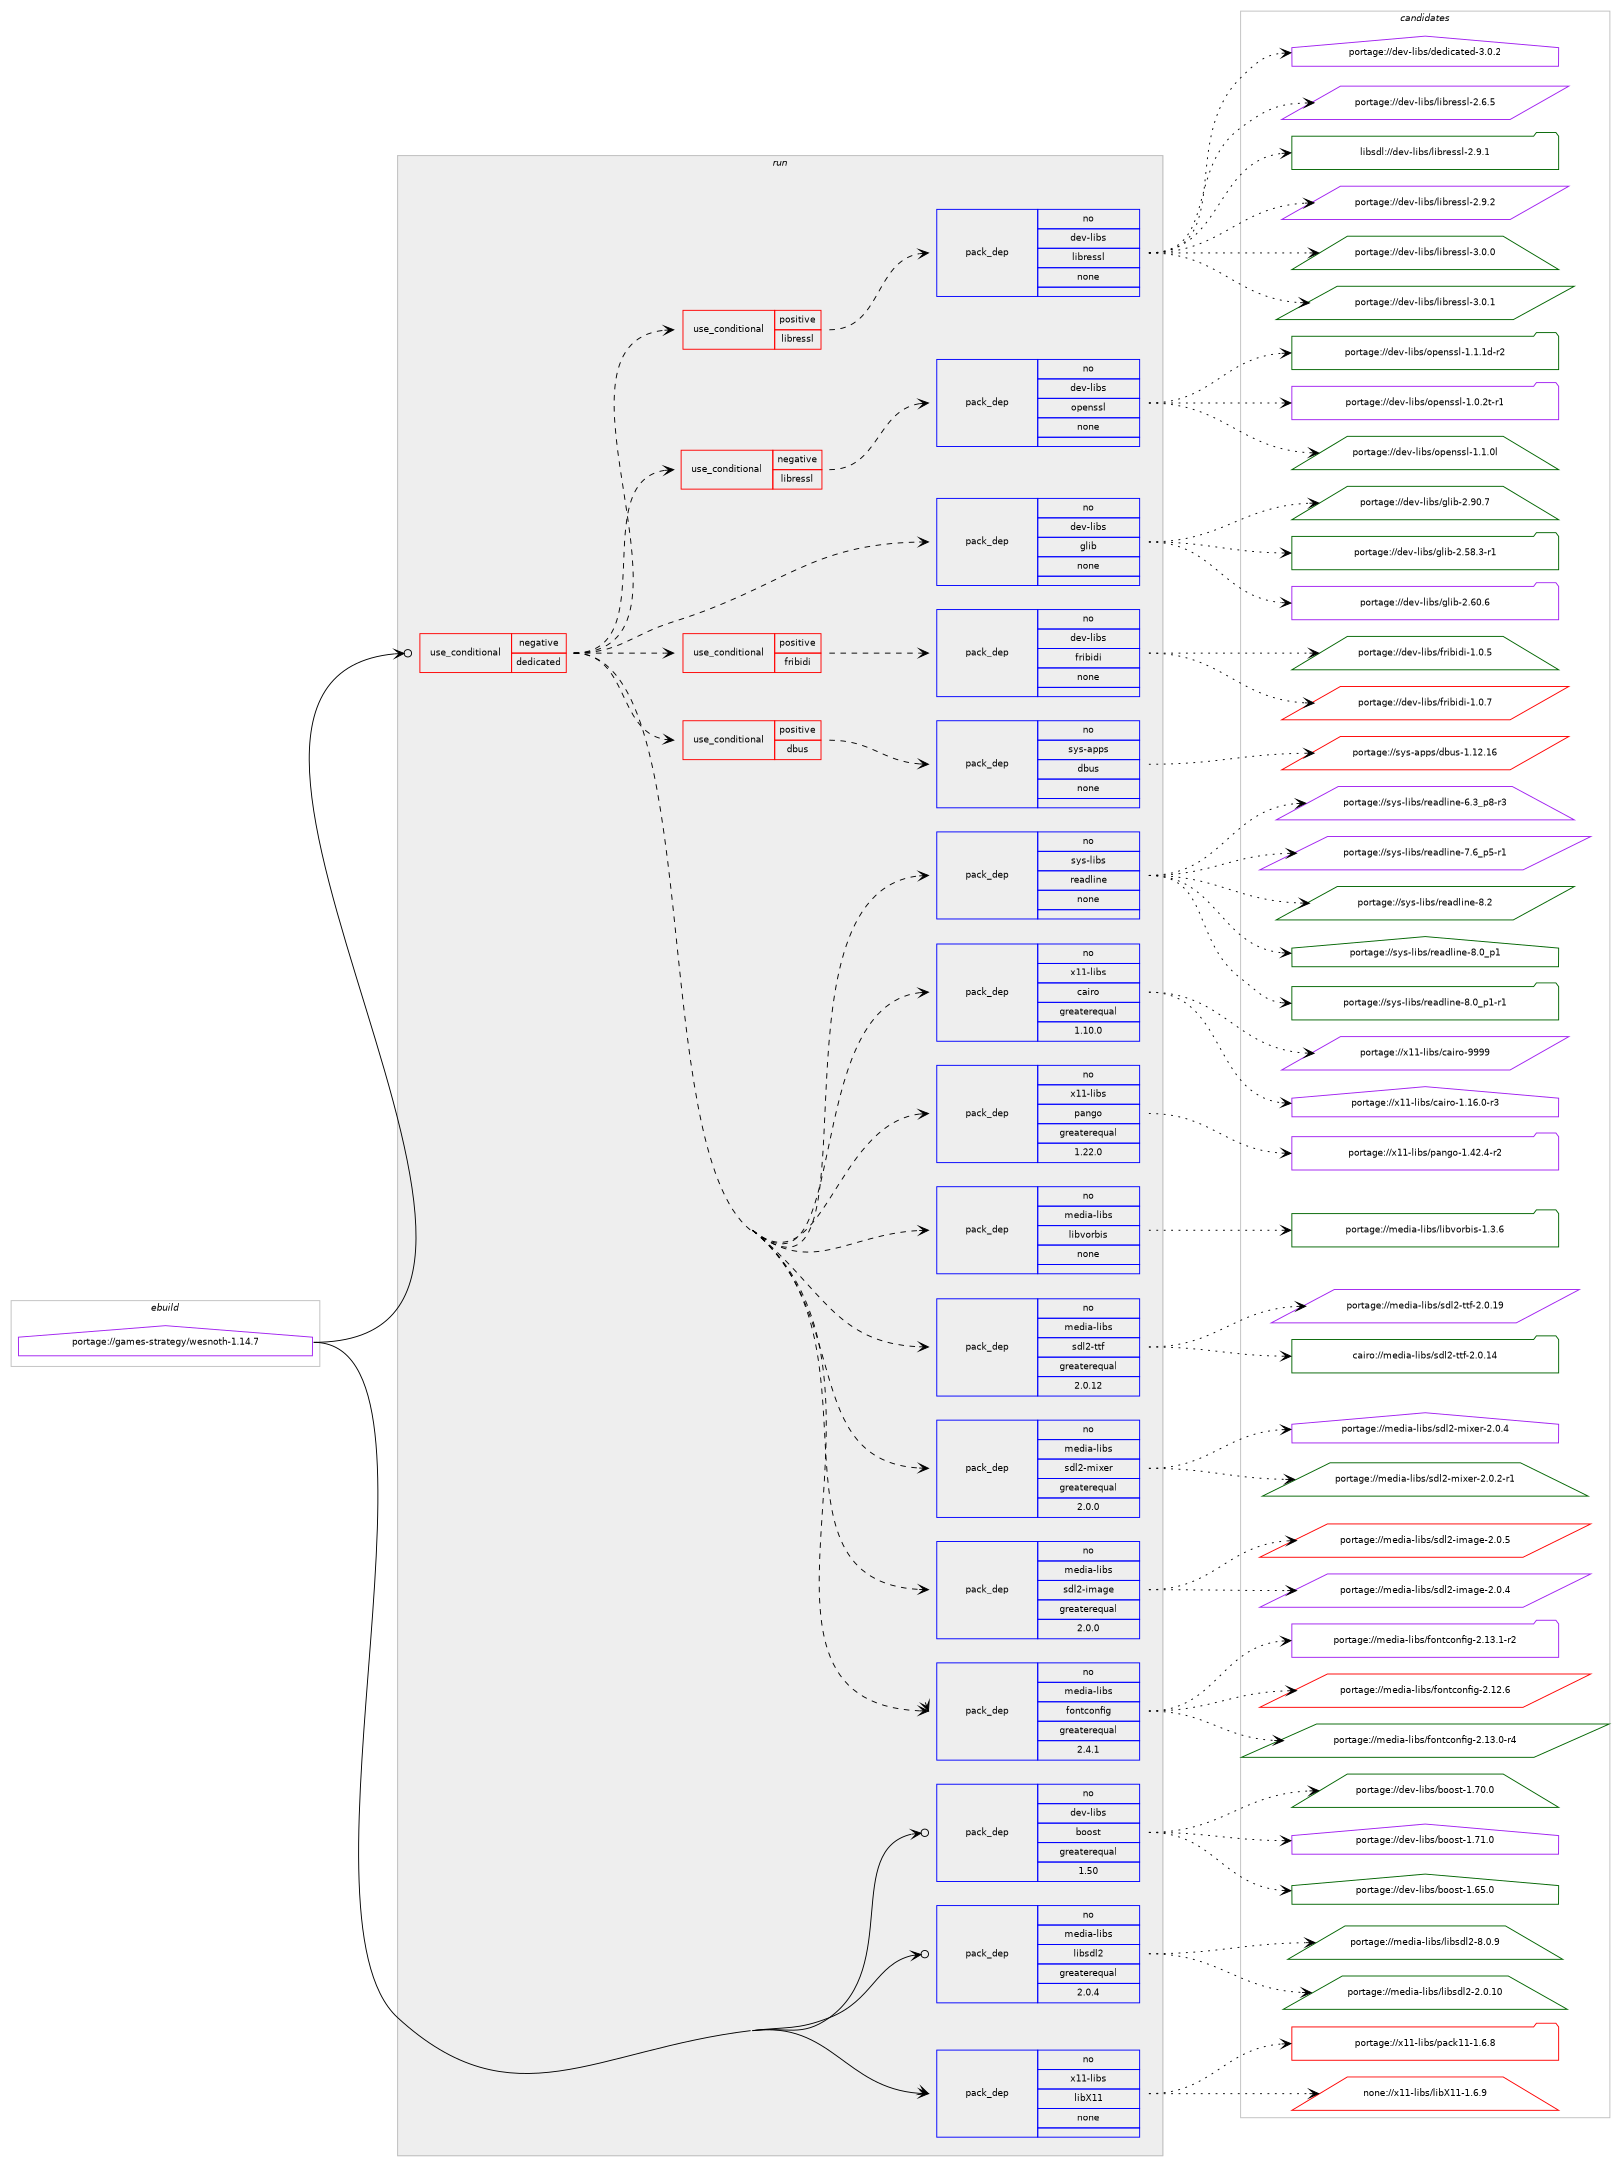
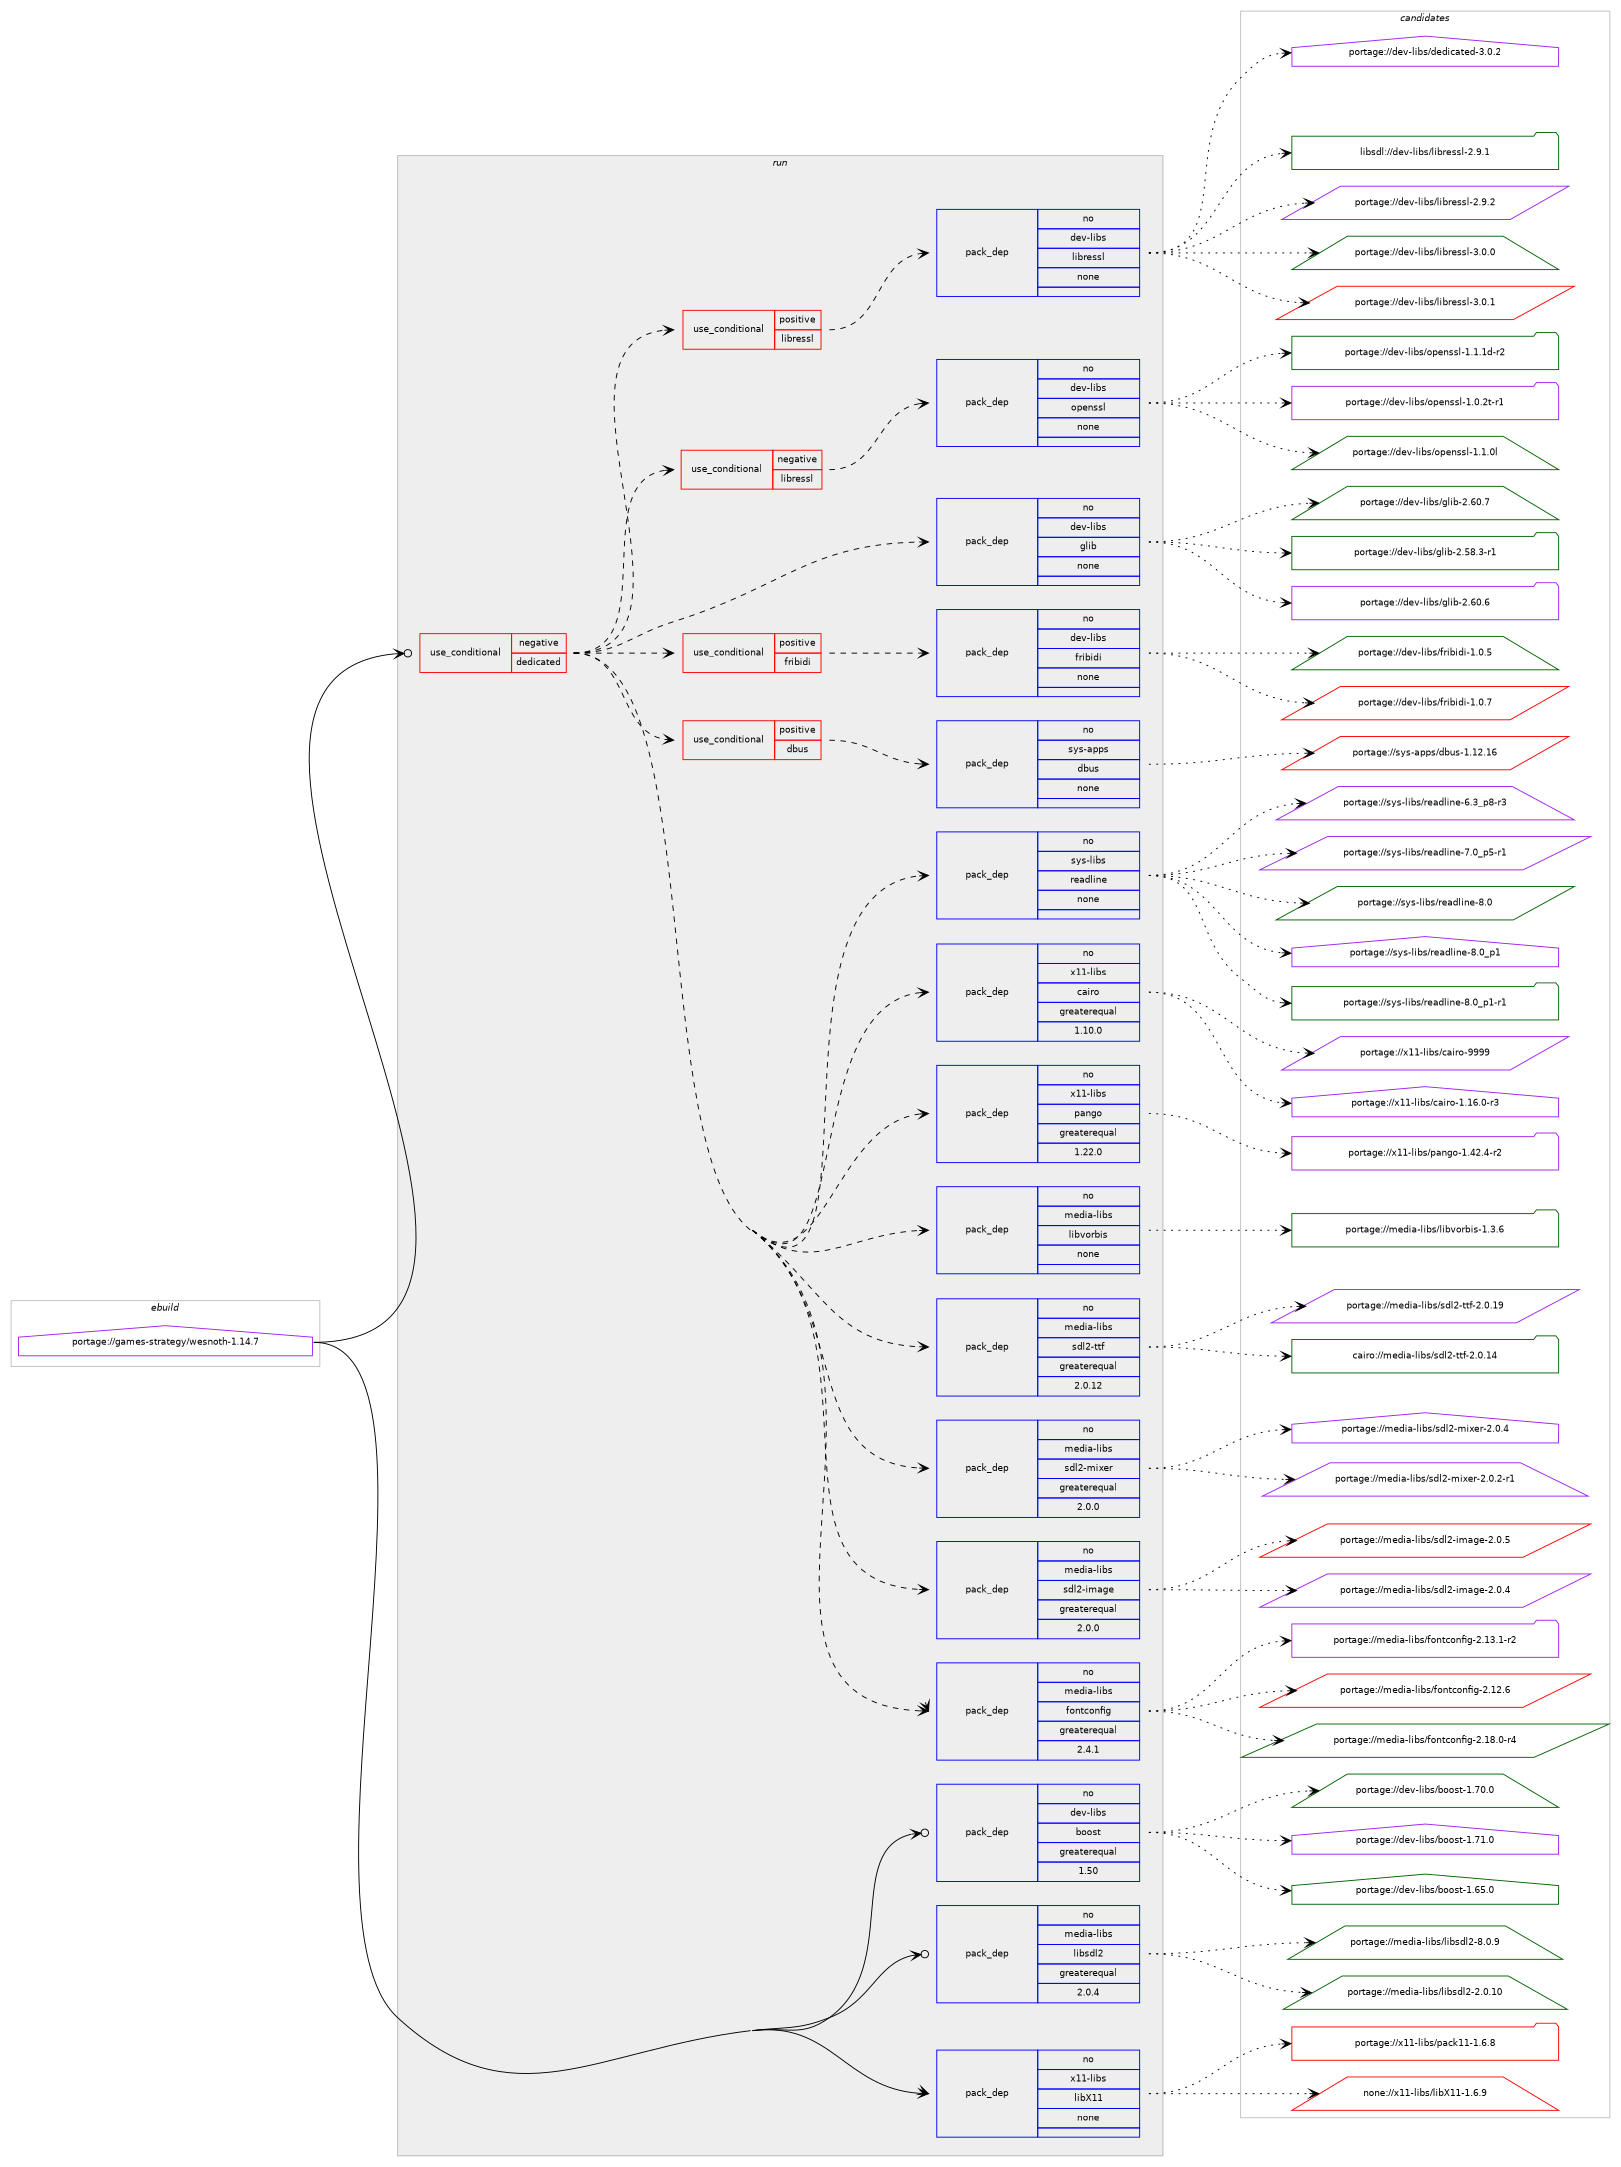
(1425, 103) -> none
(1425, 303) -> (1425, 303)
(1425, 503) -> (1425, 503)
(1425, 853) -> (1425, 853)
(1425, 903) -> (1425, 903)
(1425, 953) -> (1425, 953)
(1425, 1479) -> (1425, 1479)
(1425, 1741) -> (1425, 1741)
